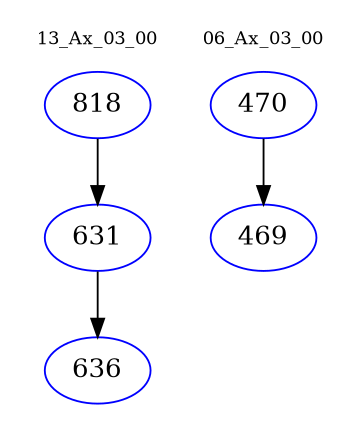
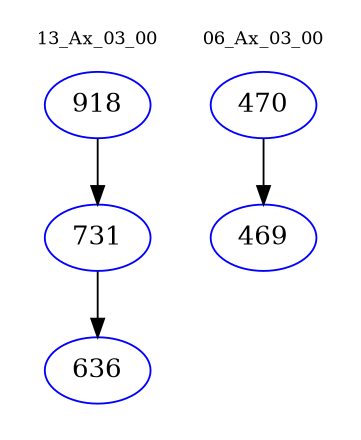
(98, 105) -> (98, 105)
(98, 238) -> (98, 238)
